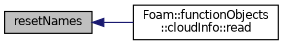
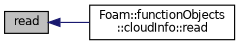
(48, 22) -> (26, 22)
